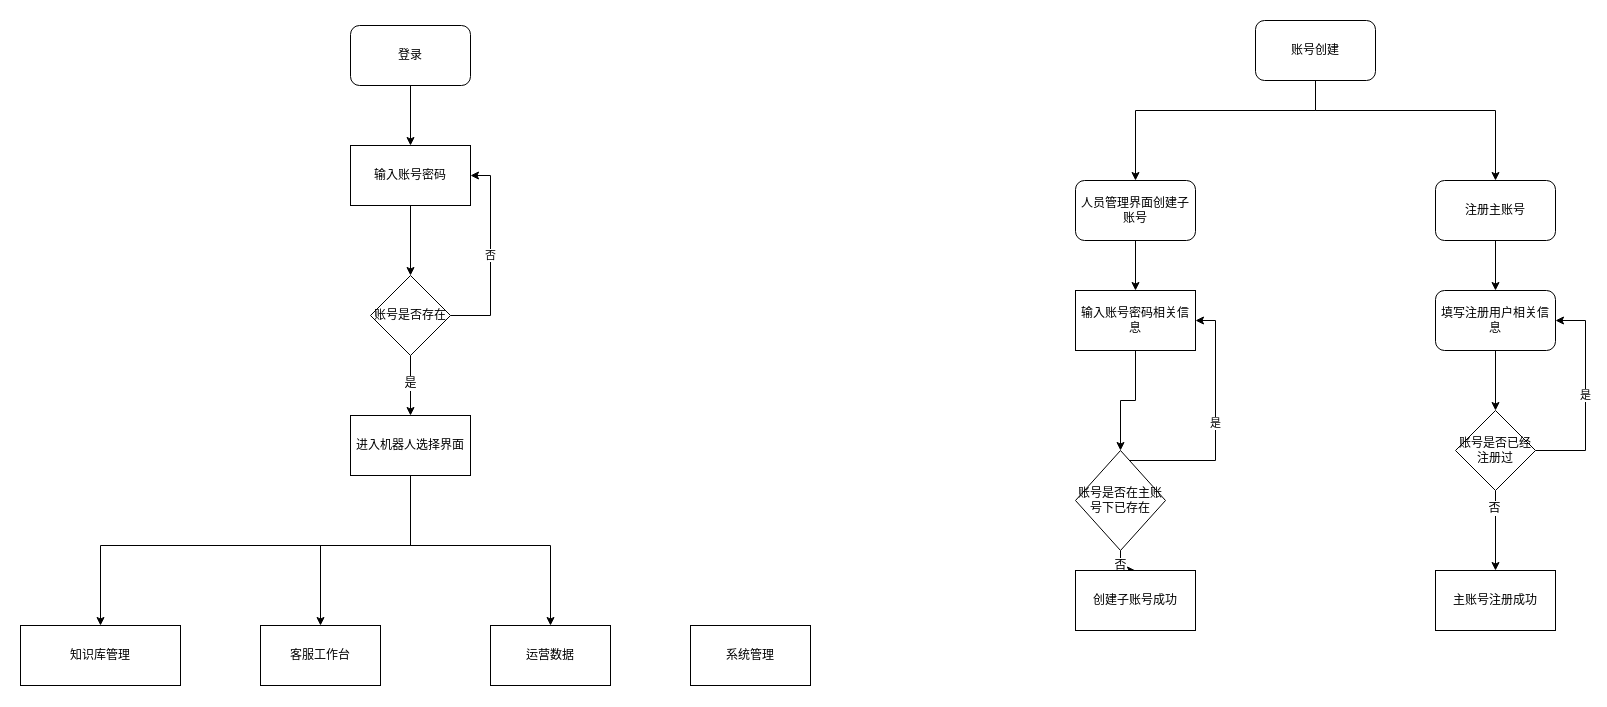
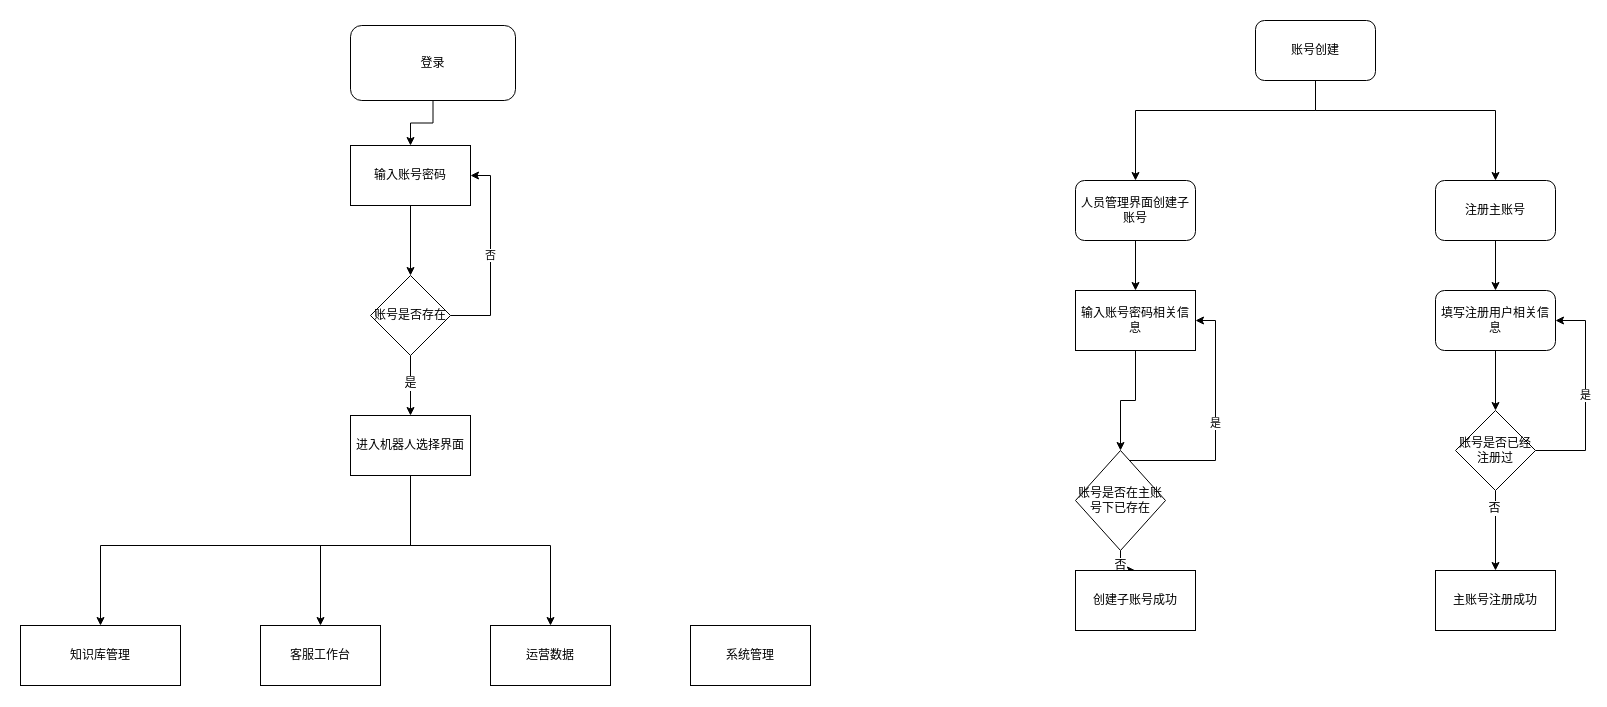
(411, 56) -> (433, 63)
